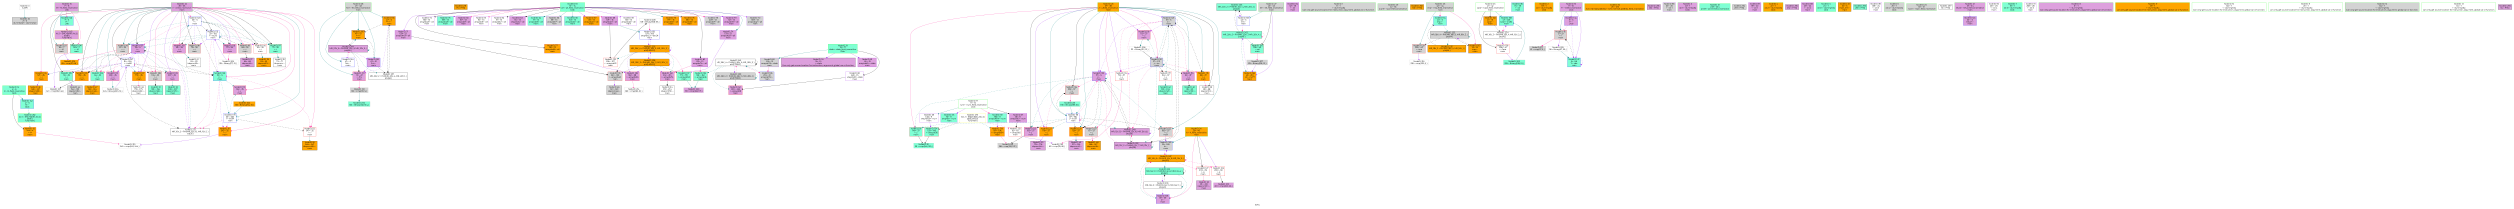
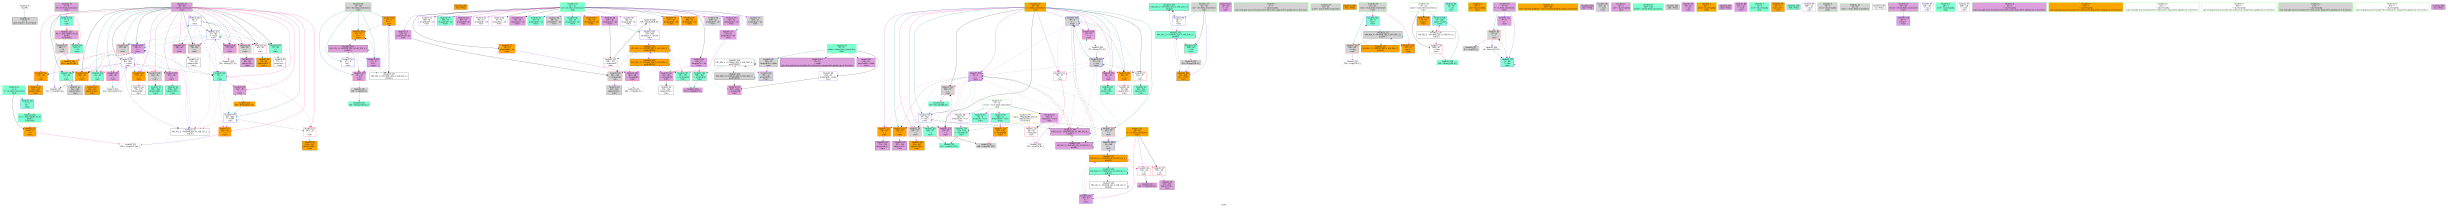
(1196, 17) -> (1115, 17)
